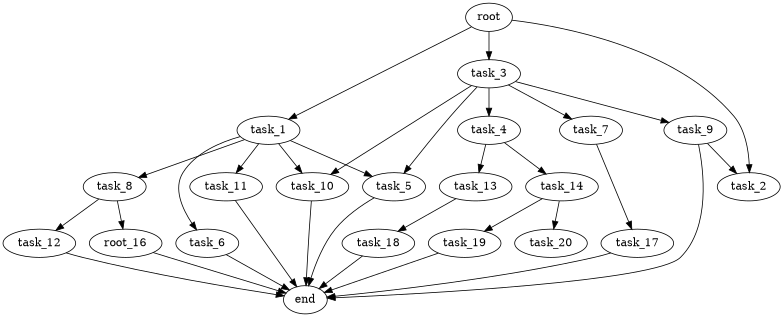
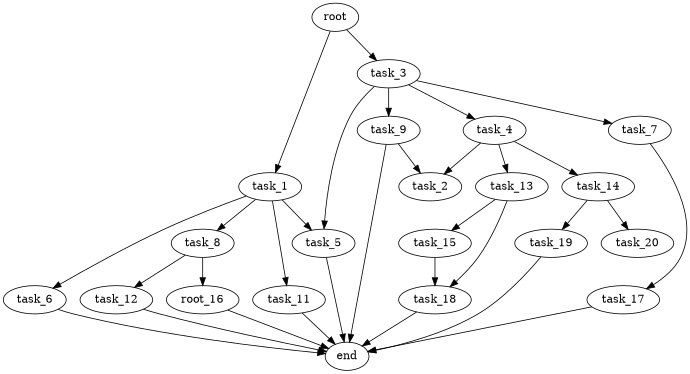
(655, 59) -> (466, 156)
(312, 187) -> none
none -> (435, 243)
